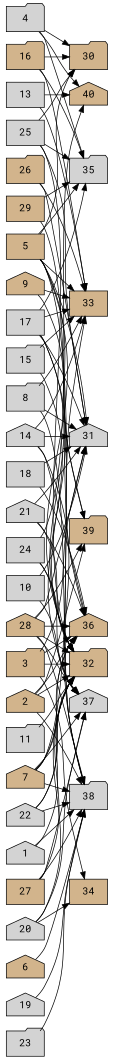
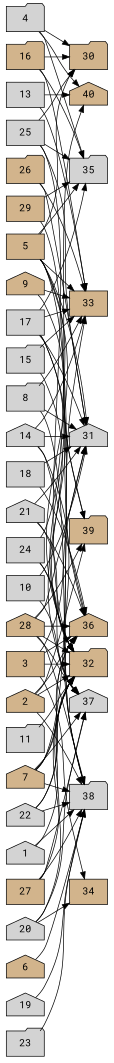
(25, 664) -> (25, 664)
